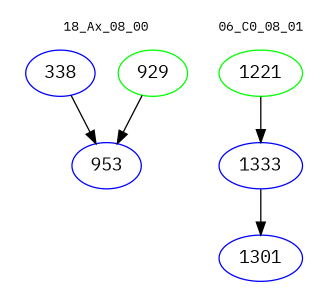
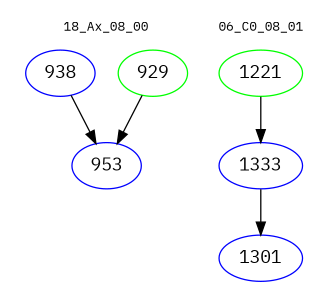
(60, 73) -> (60, 73)
